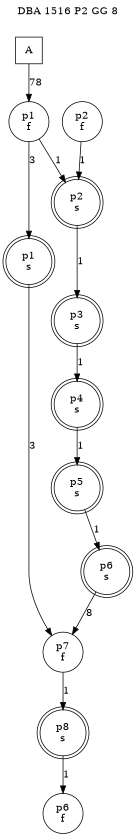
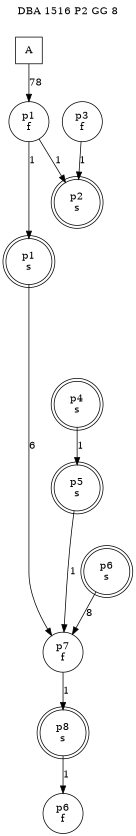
(82, 122) -> (82, 122)
(33, 161) -> (33, 161)
(77, 321) -> none
(33, 446) -> (33, 446)
(91, 526) -> (68, 568)
